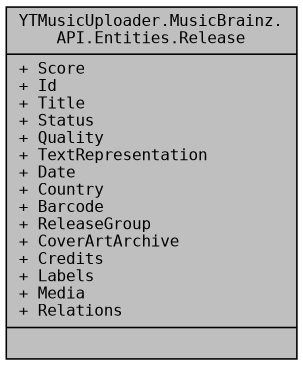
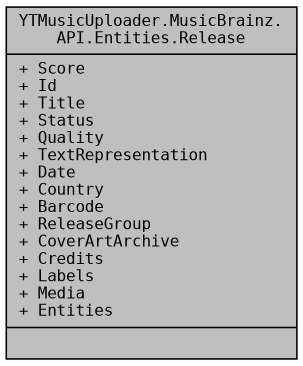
(71, 311) -> (67, 311)
